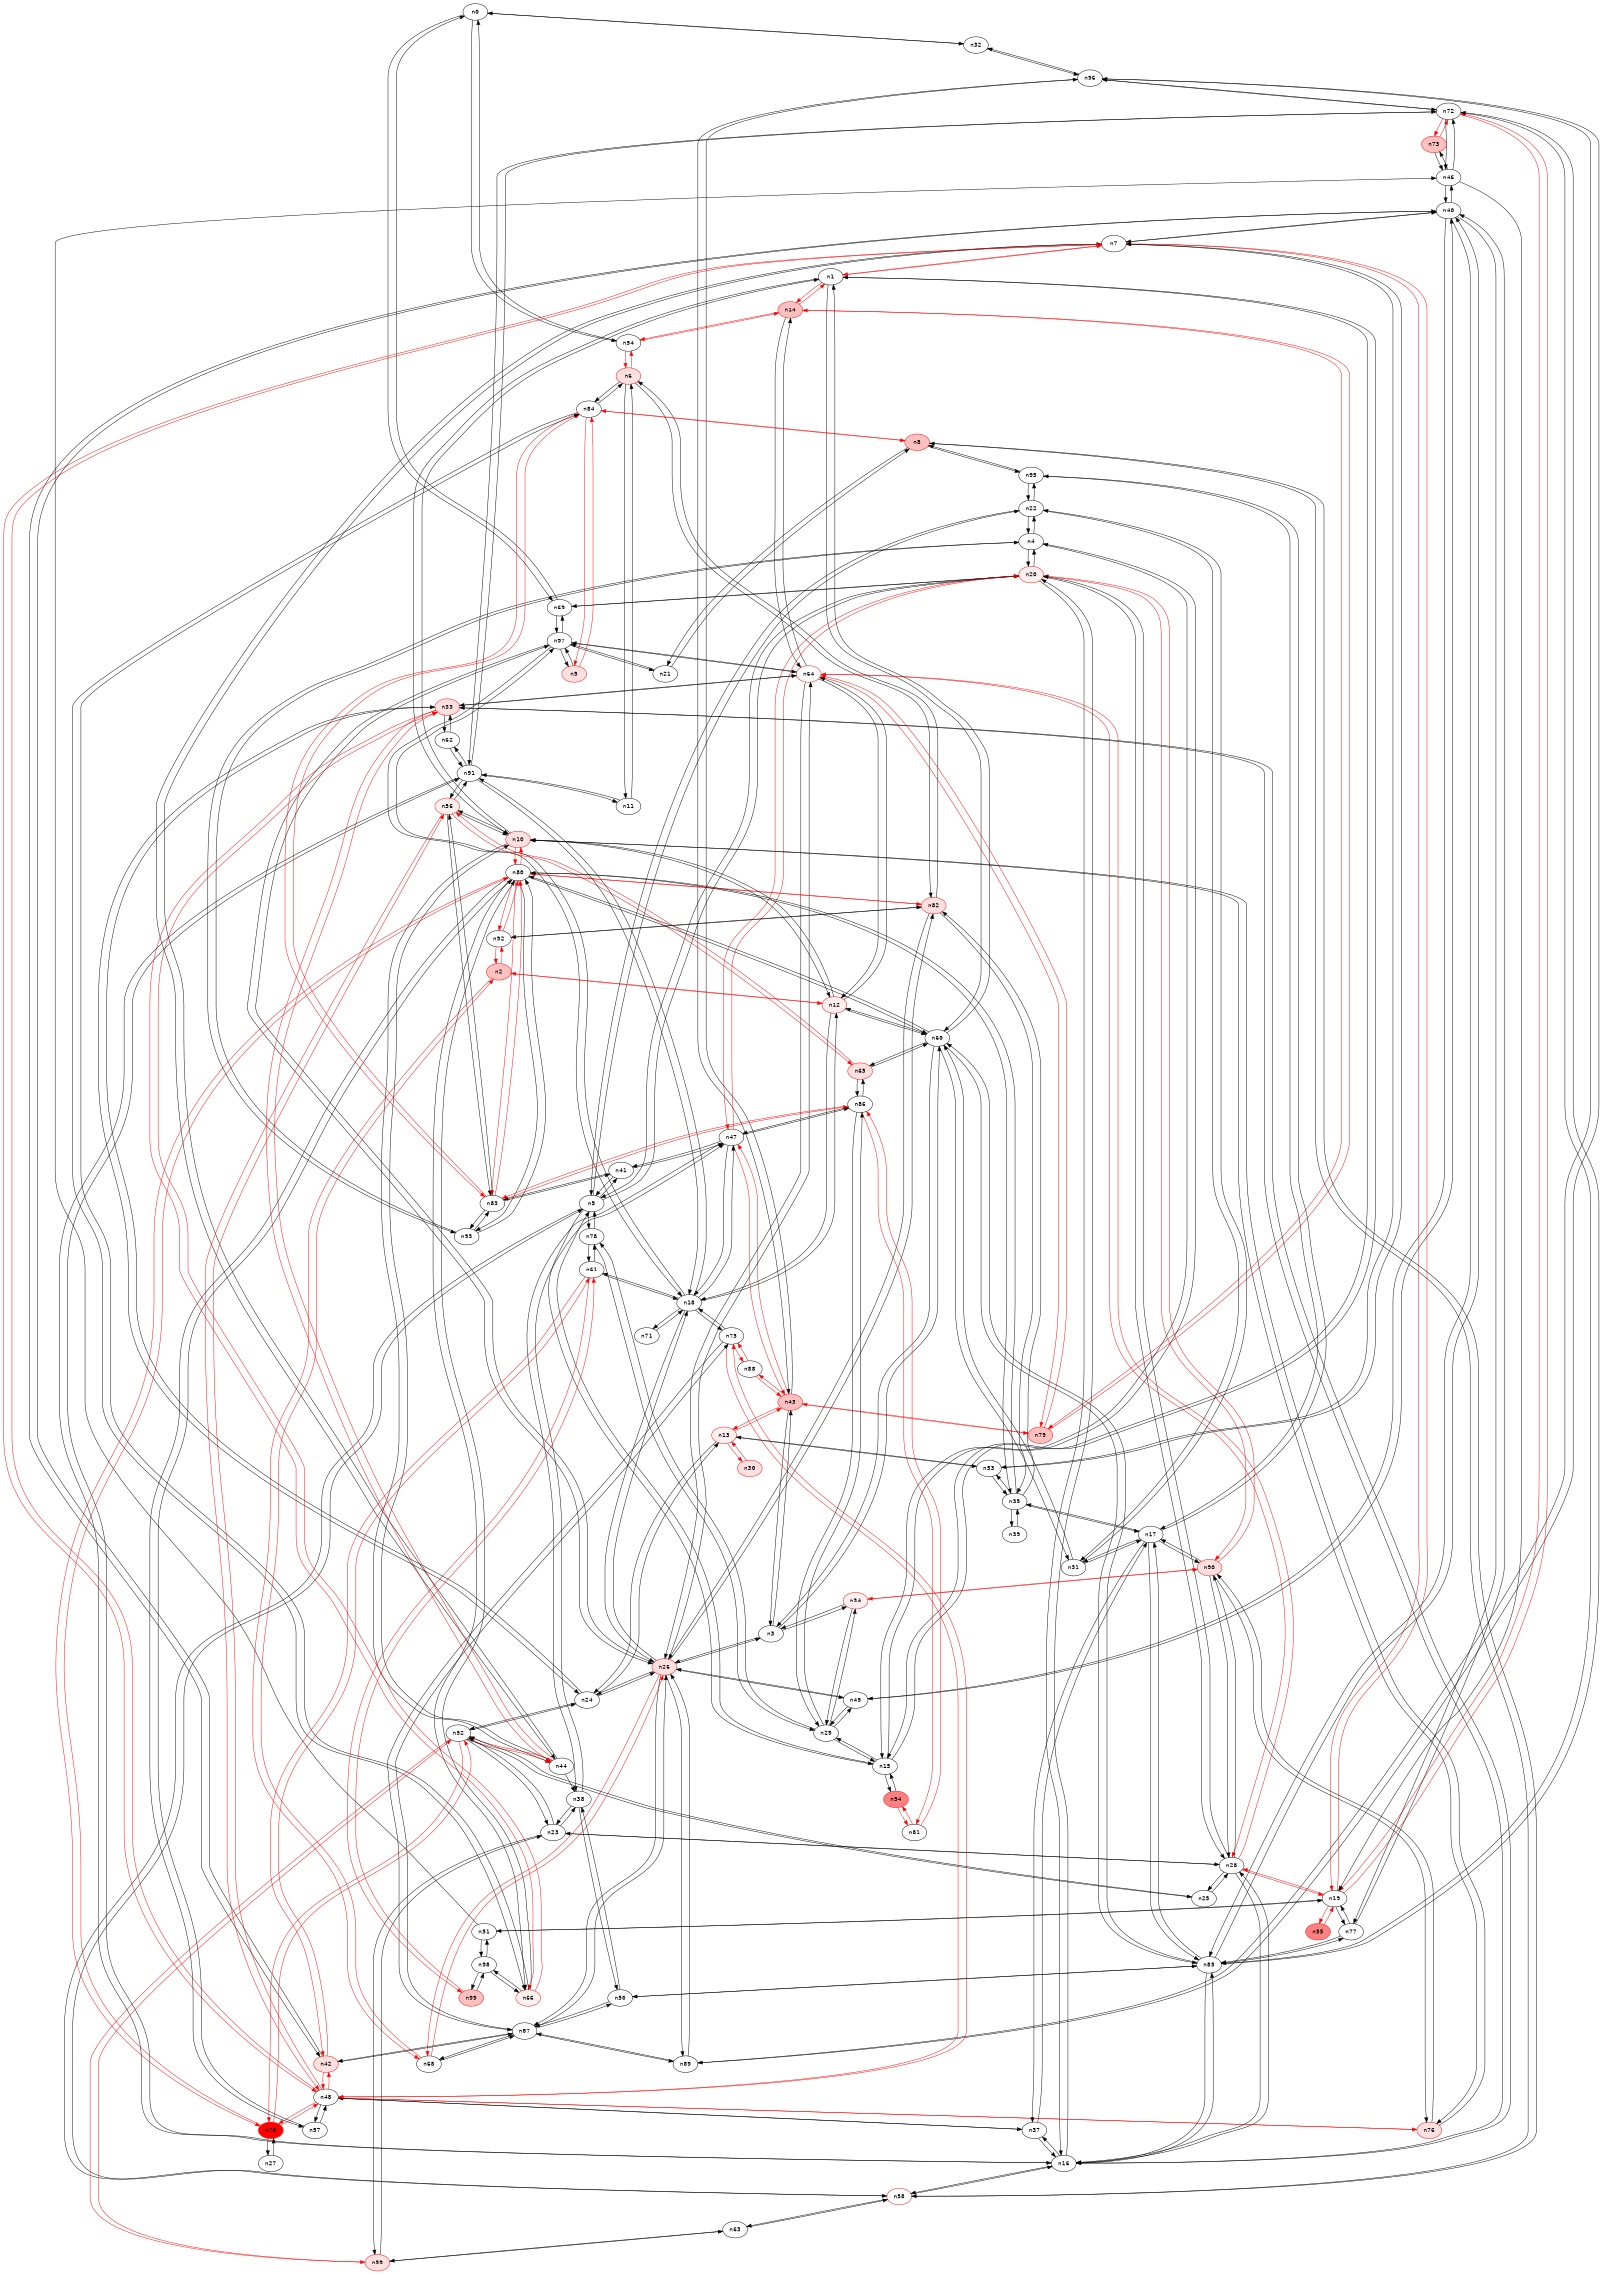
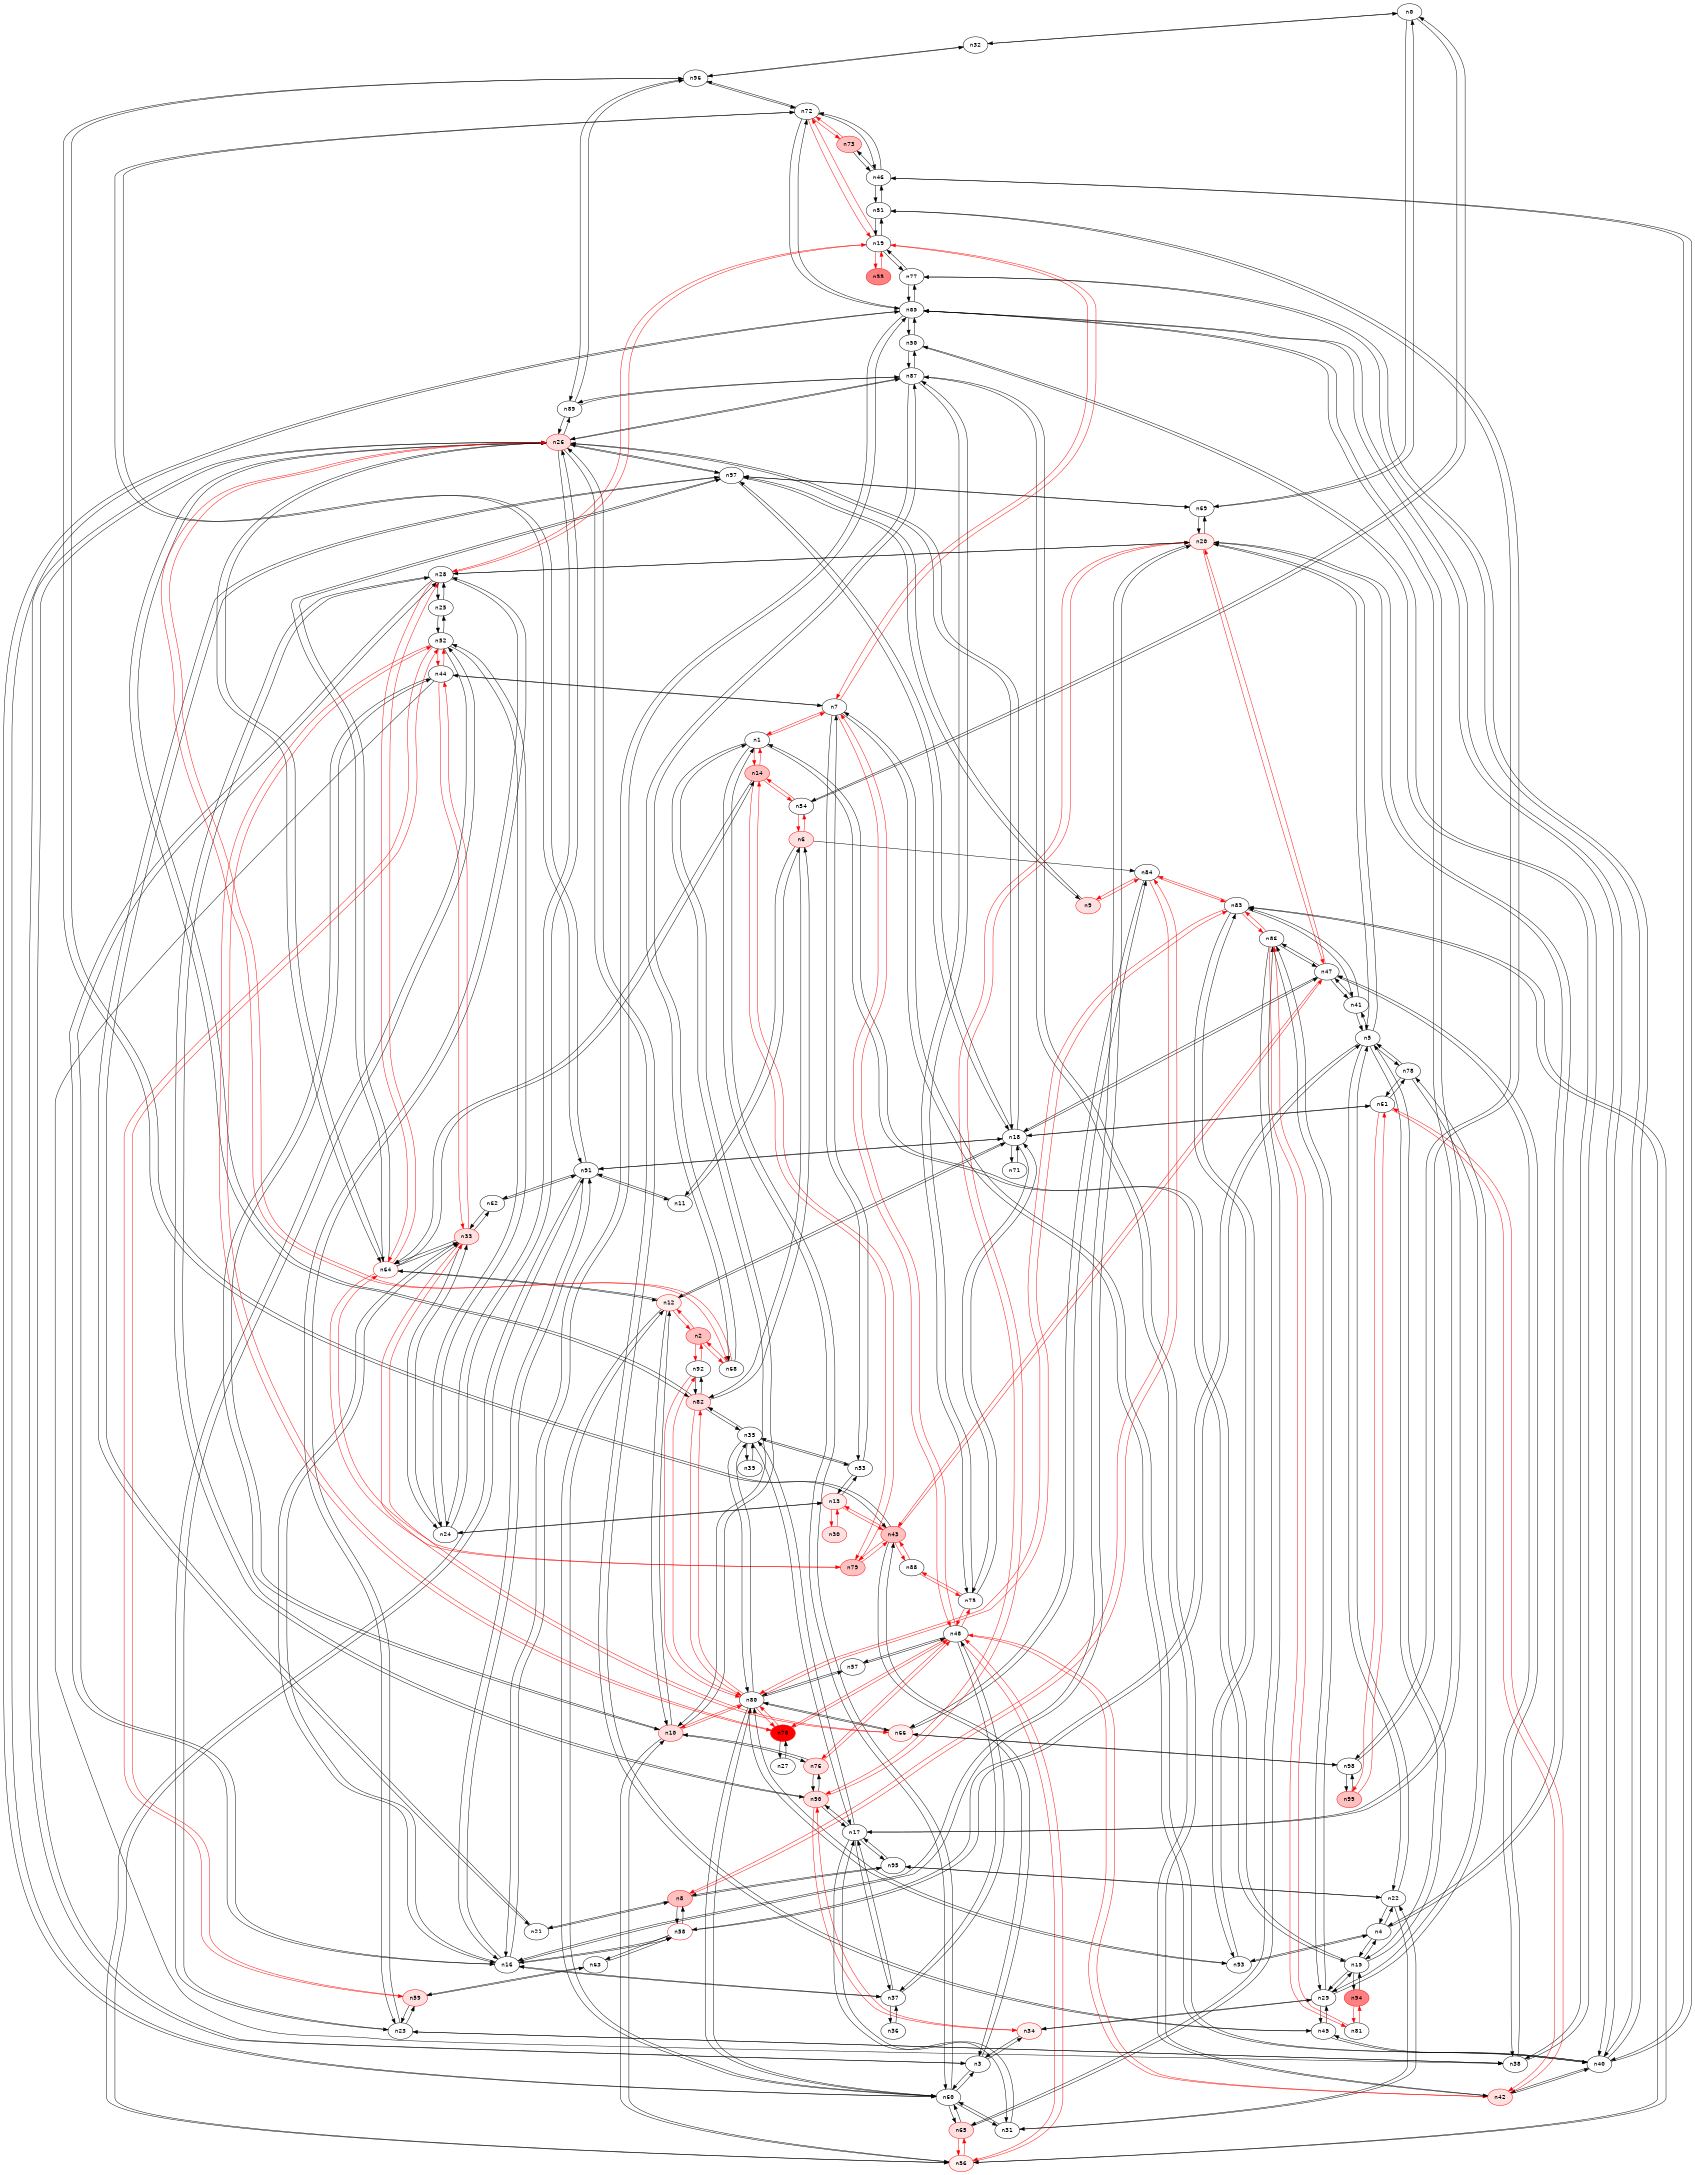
(609, 395) -> none
(1522, 1044) -> (875, 192)
none -> (893, 2031)
